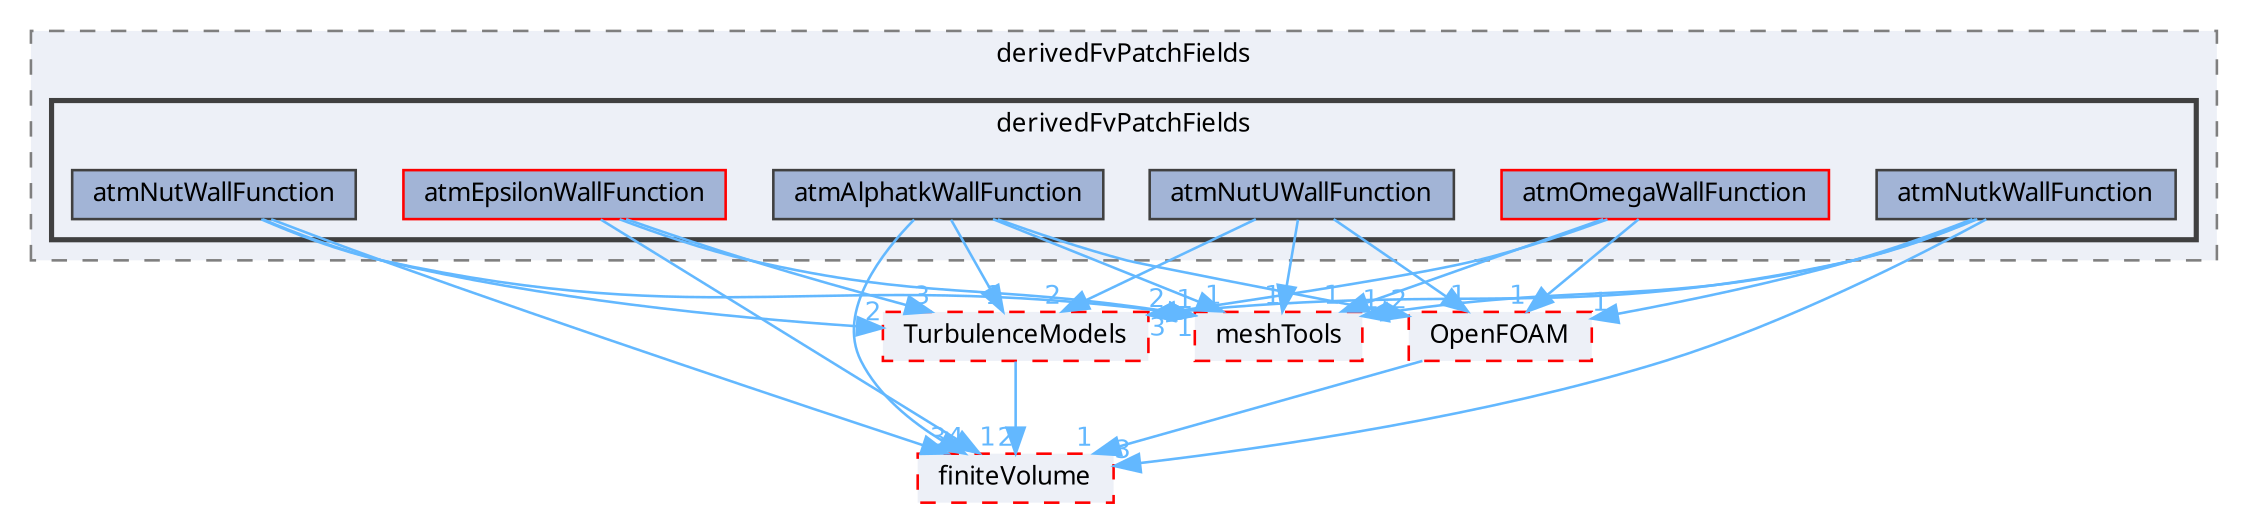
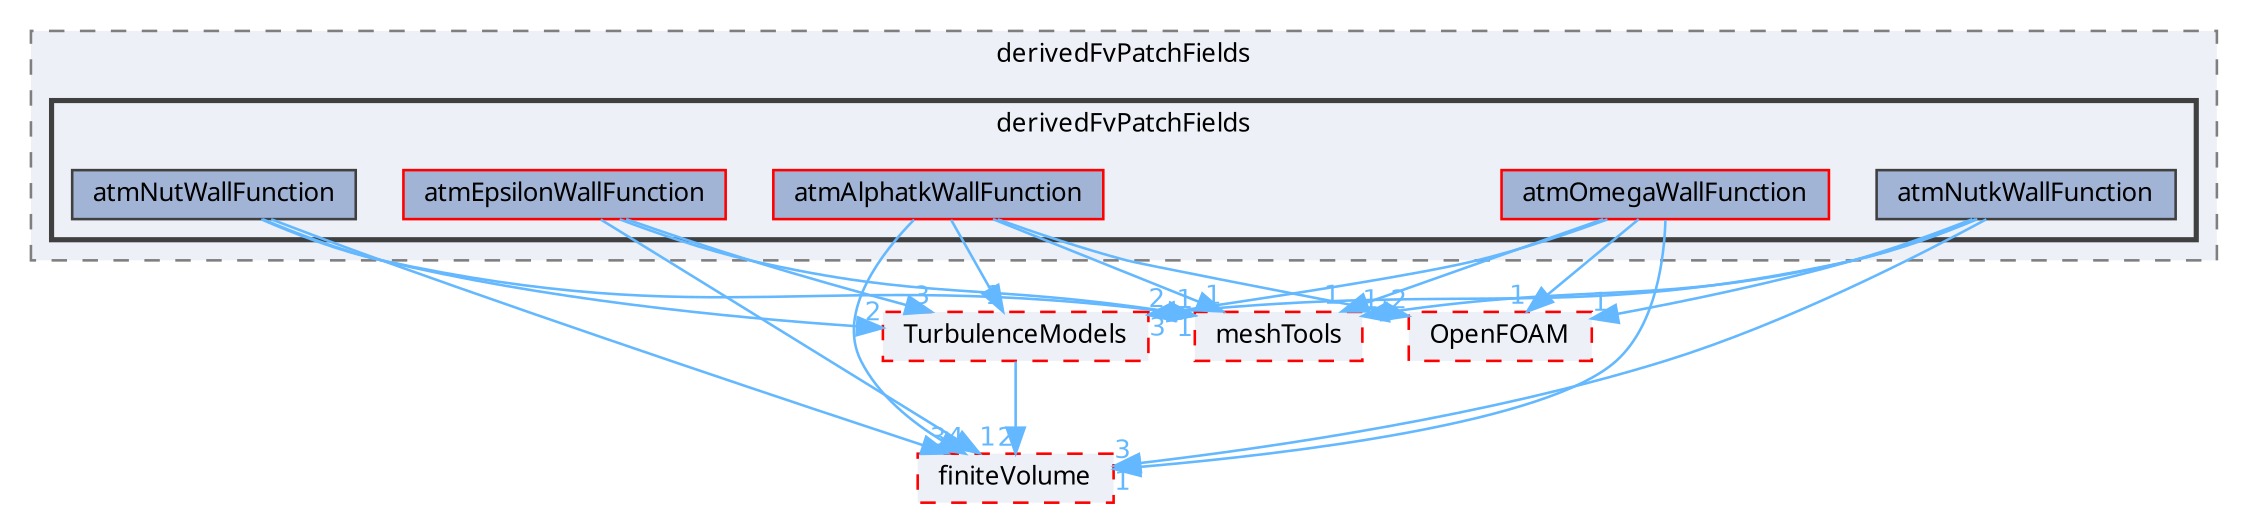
(938, 195) -> (938, 195)
(1302, 195) -> none
(1271, 404) -> (1459, 422)
